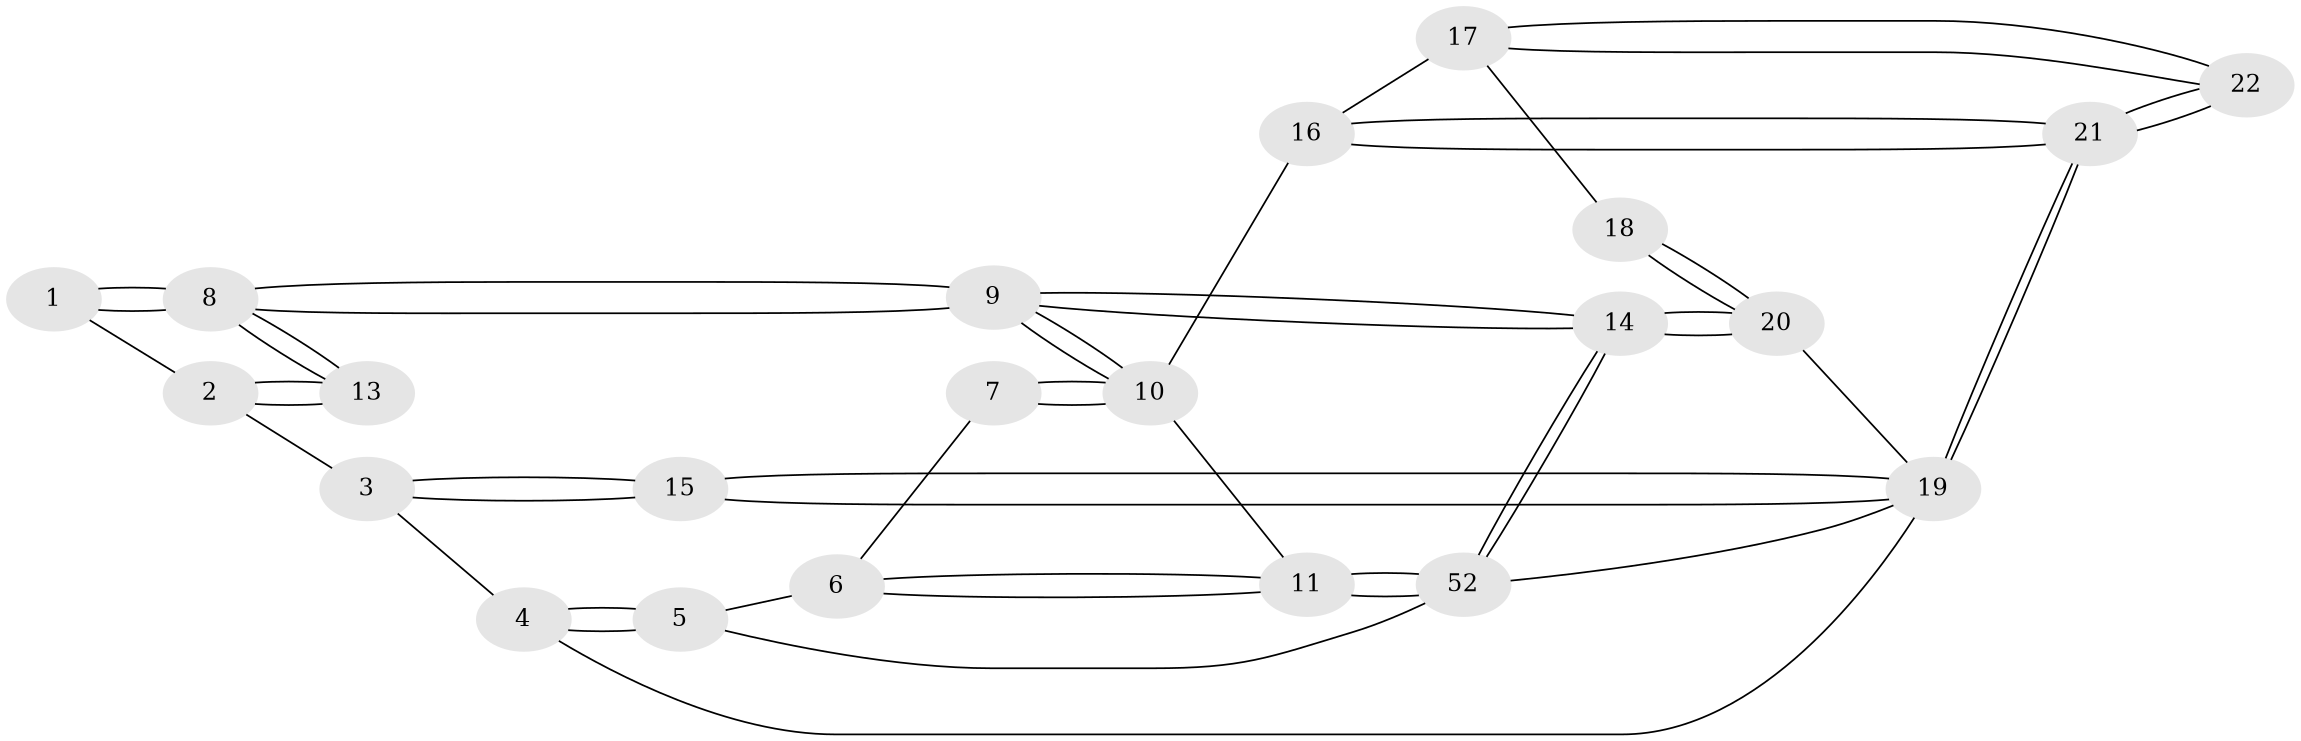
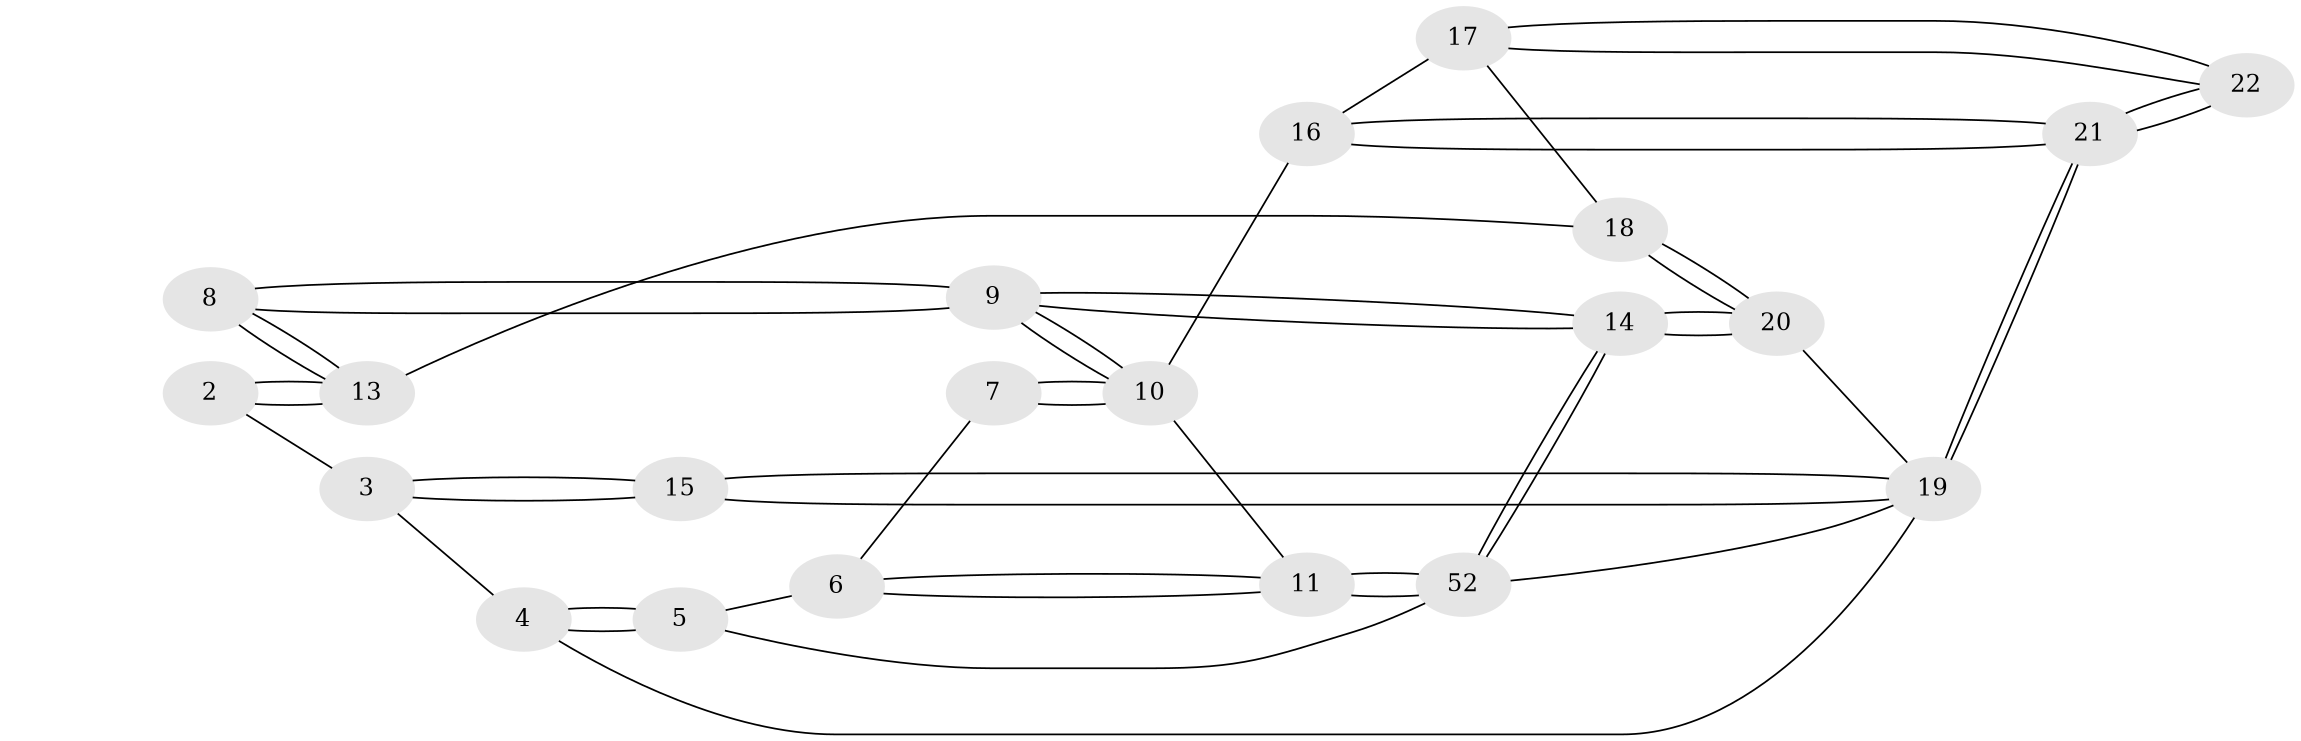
none -> (977, 217)
(54, 299) -> none
